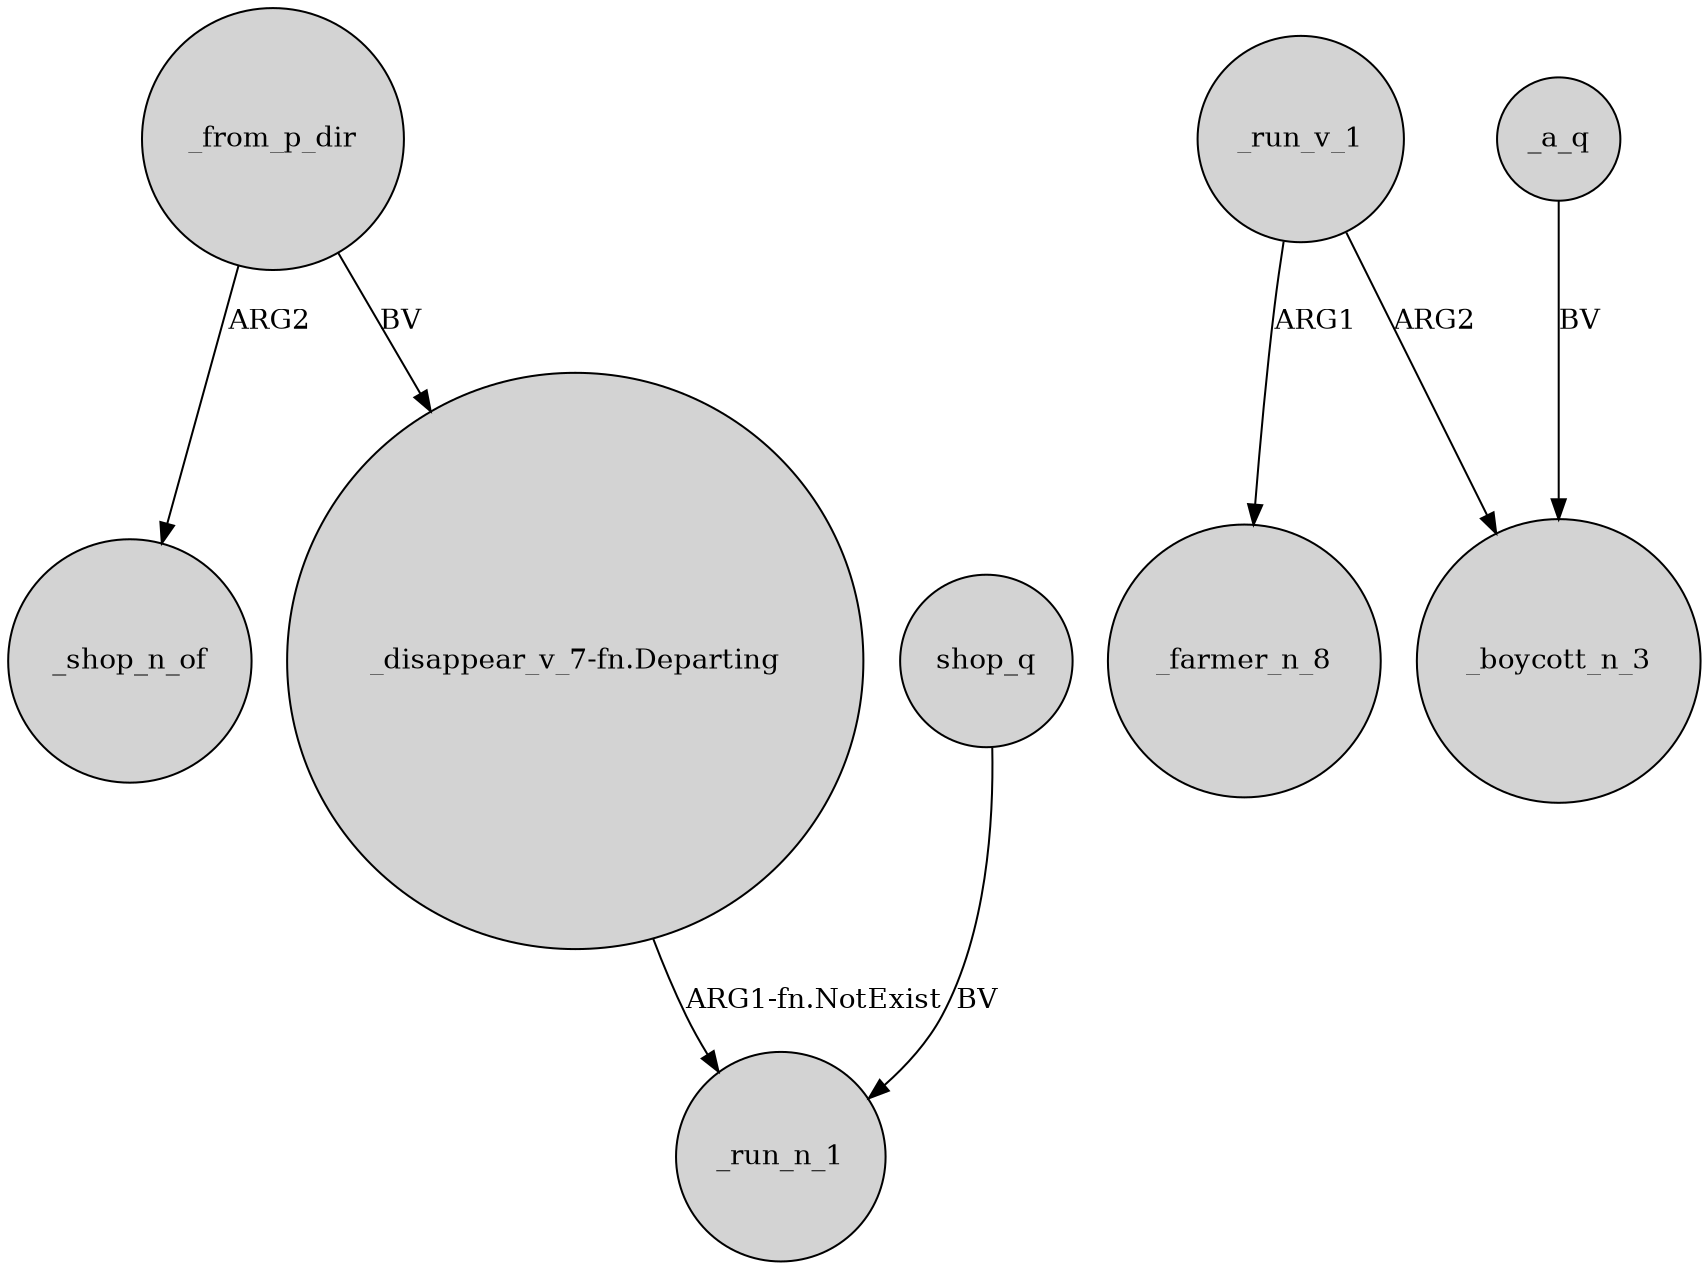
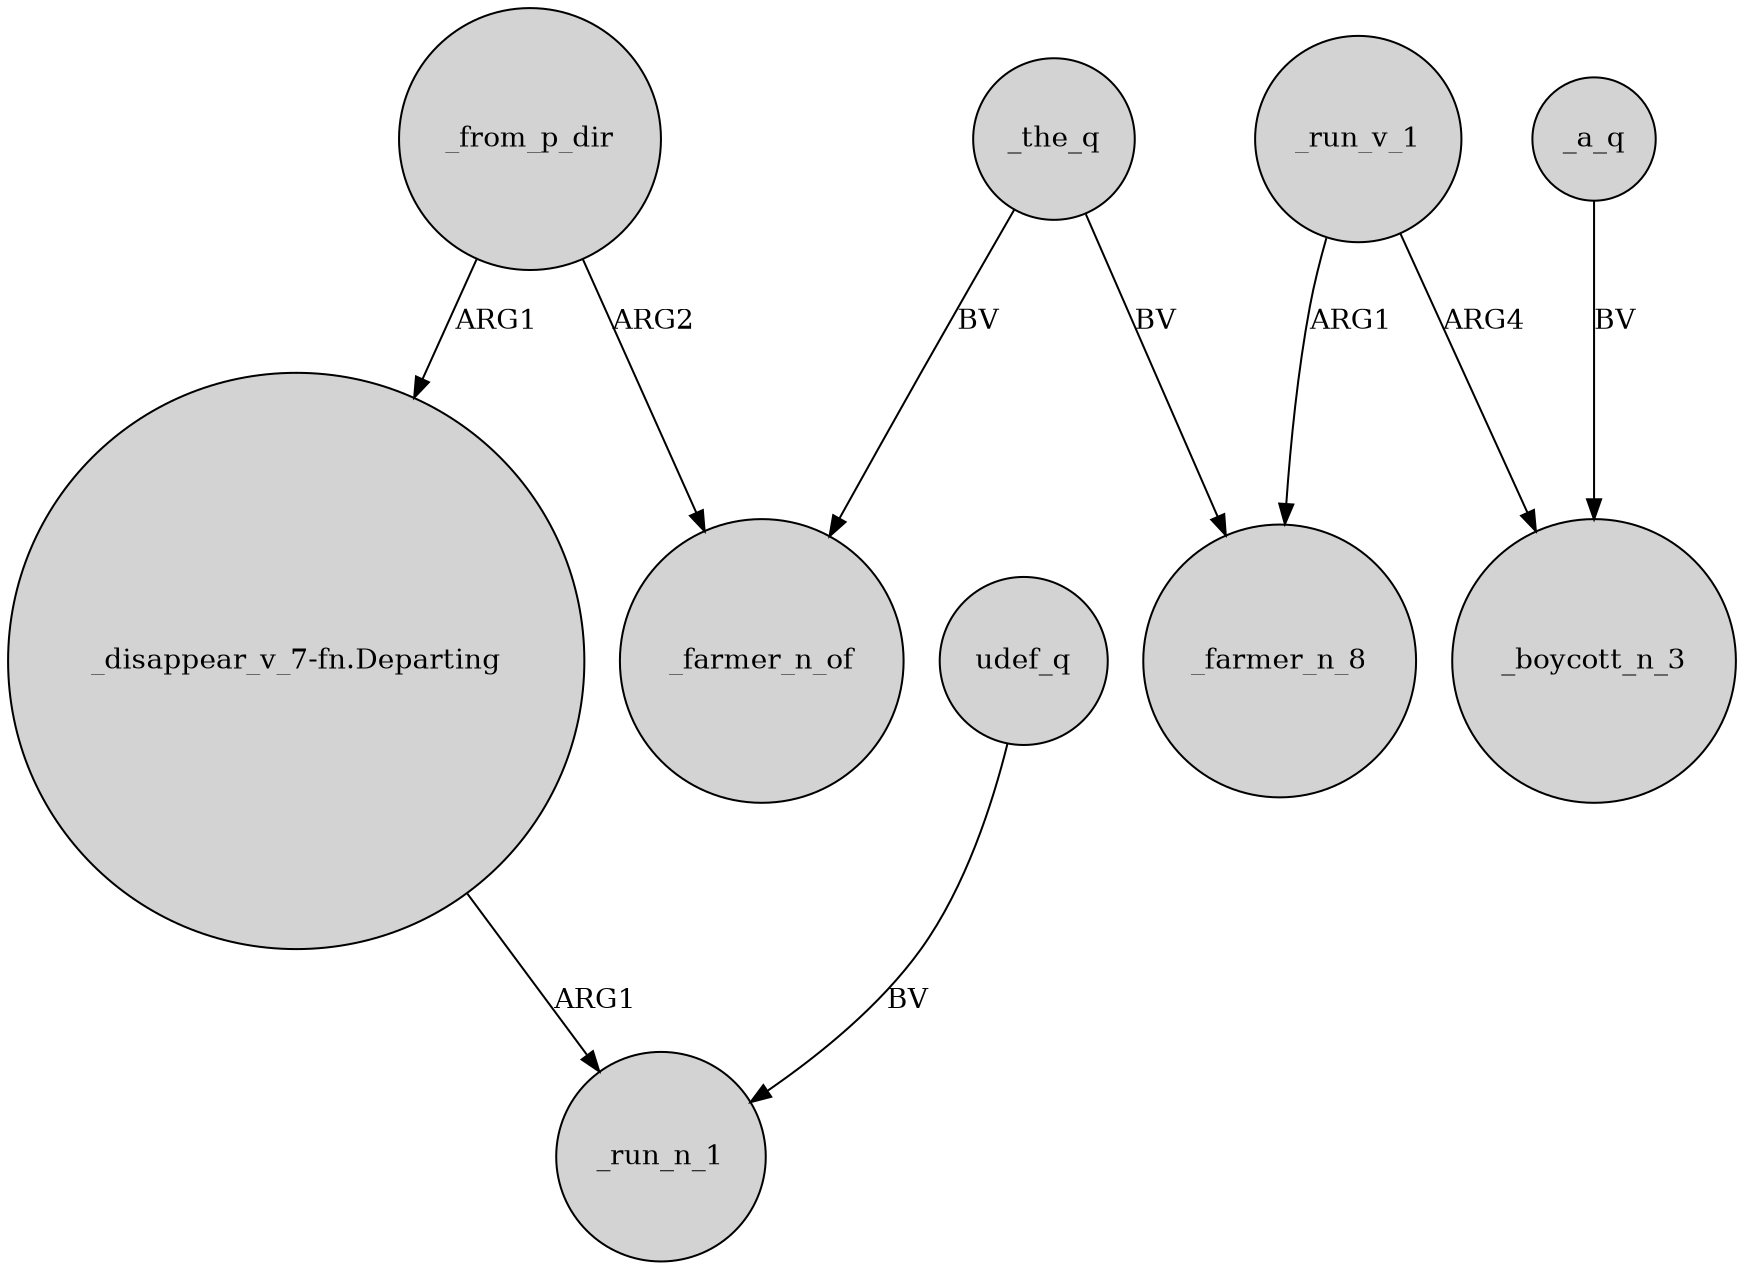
none -> (1054, 139)
(401, 321) -> (497, 321)
(1435, 321) -> (1484, 321)
(130, 661) -> (762, 661)
(986, 661) -> (1024, 661)
(814, 1001) -> (595, 1001)
